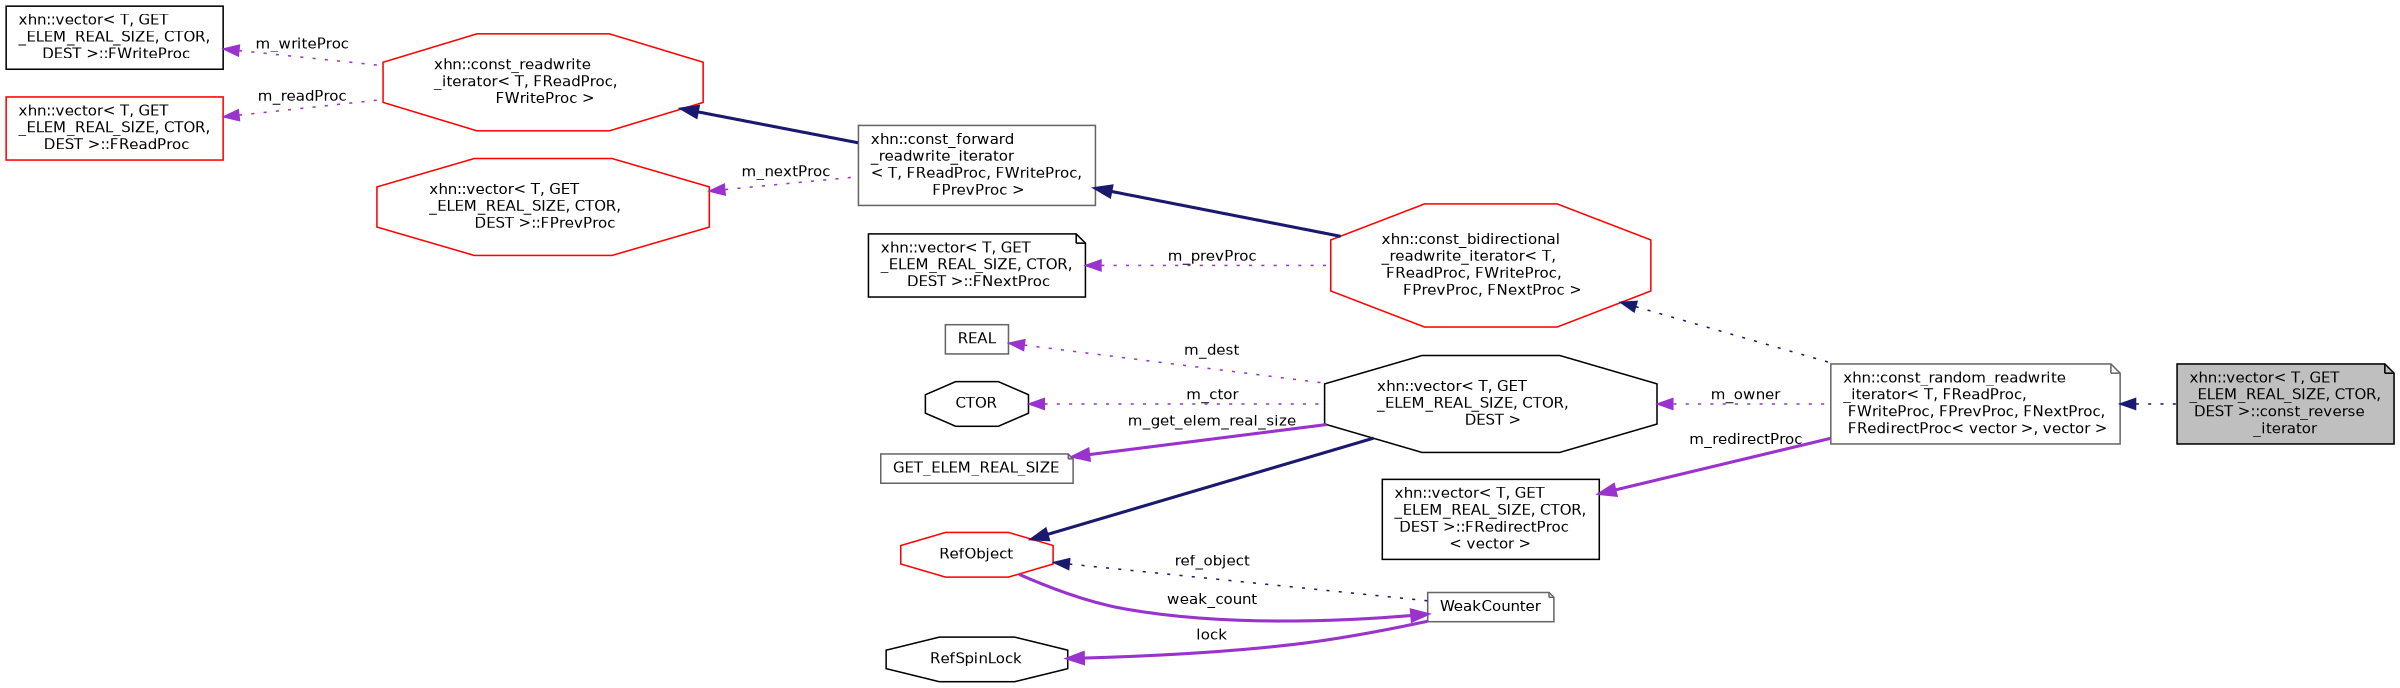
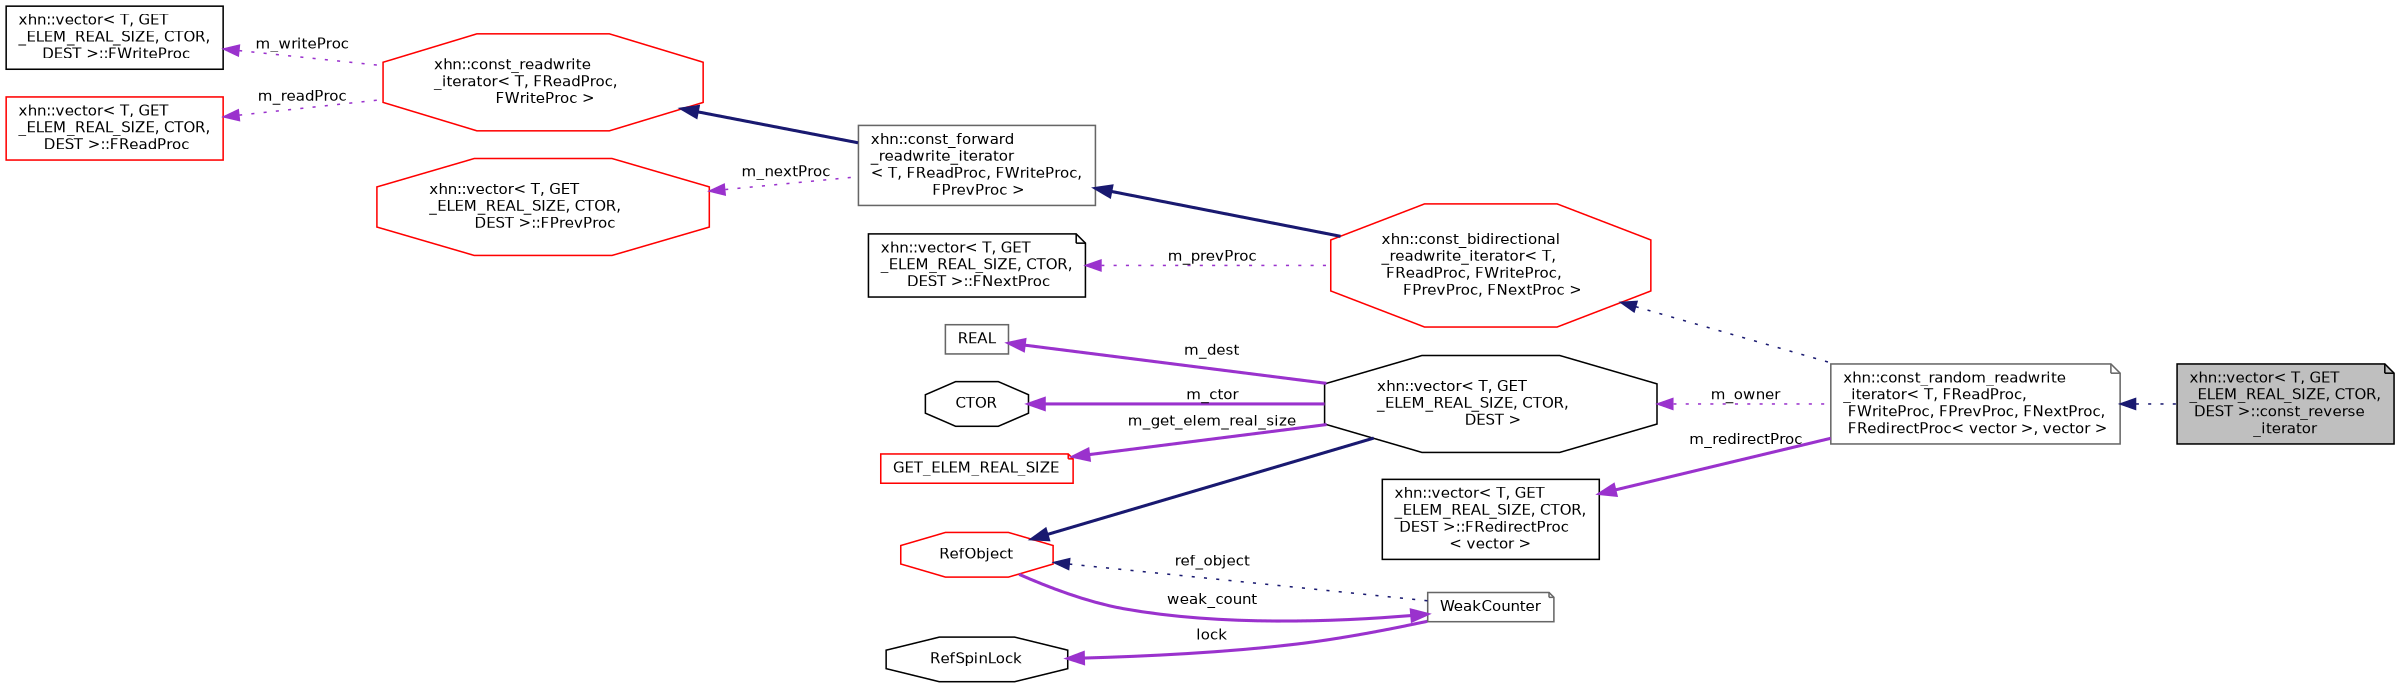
(1175, 364) -> (1175, 364)
(1185, 404) -> (1185, 404)
(977, 469) -> (977, 469)
